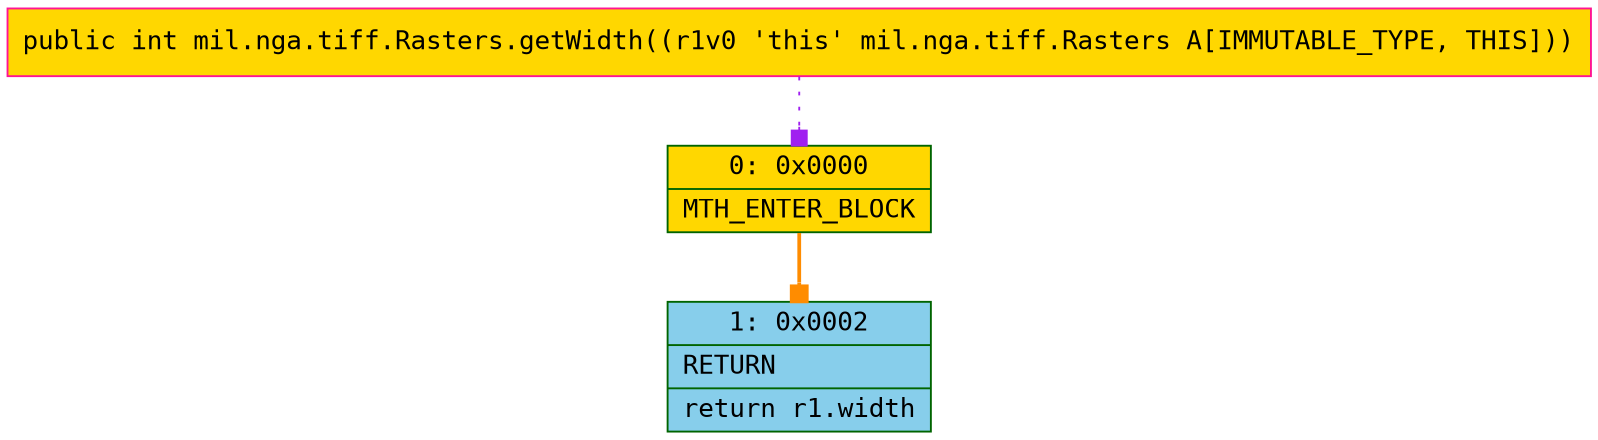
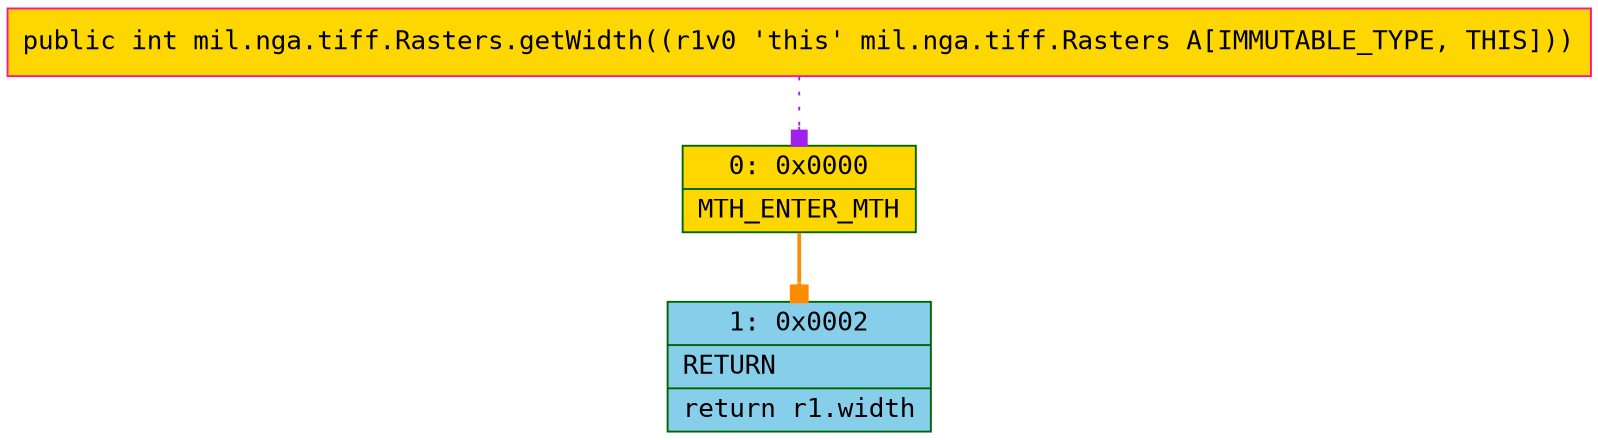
(799, 210) -> (799, 210)
